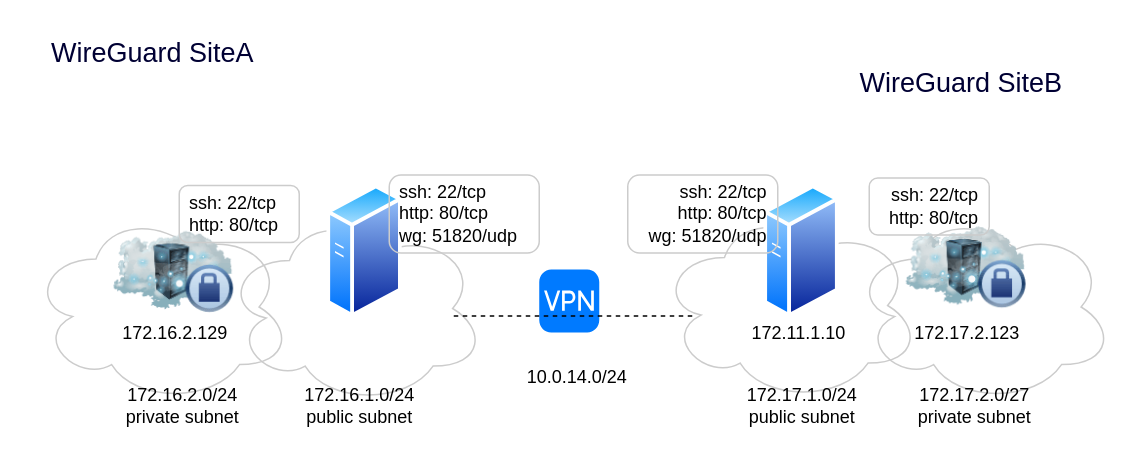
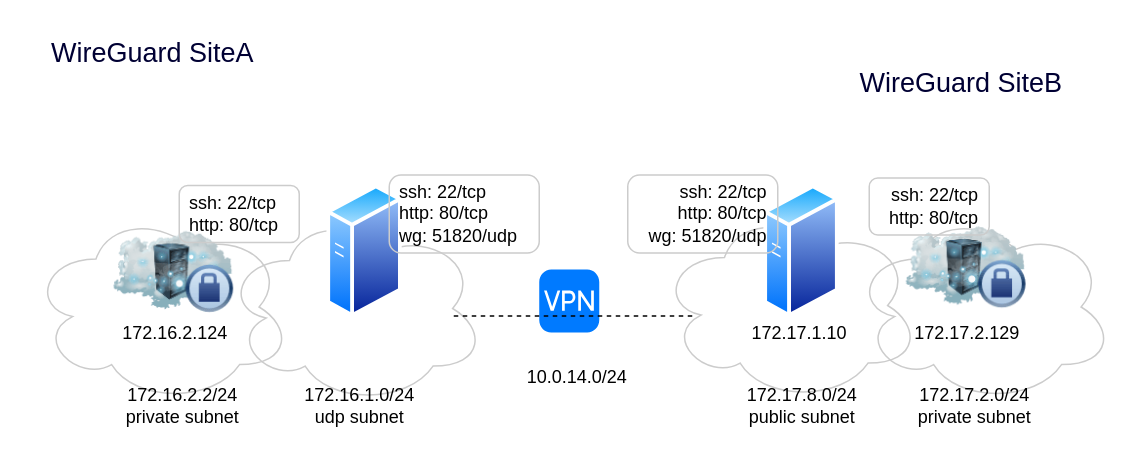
(176, 334) -> (176, 334)
(801, 334) -> (801, 334)
(968, 334) -> (968, 334)
(183, 406) -> (183, 406)
(360, 406) -> (360, 406)
(803, 406) -> (803, 406)
(975, 406) -> (975, 406)
